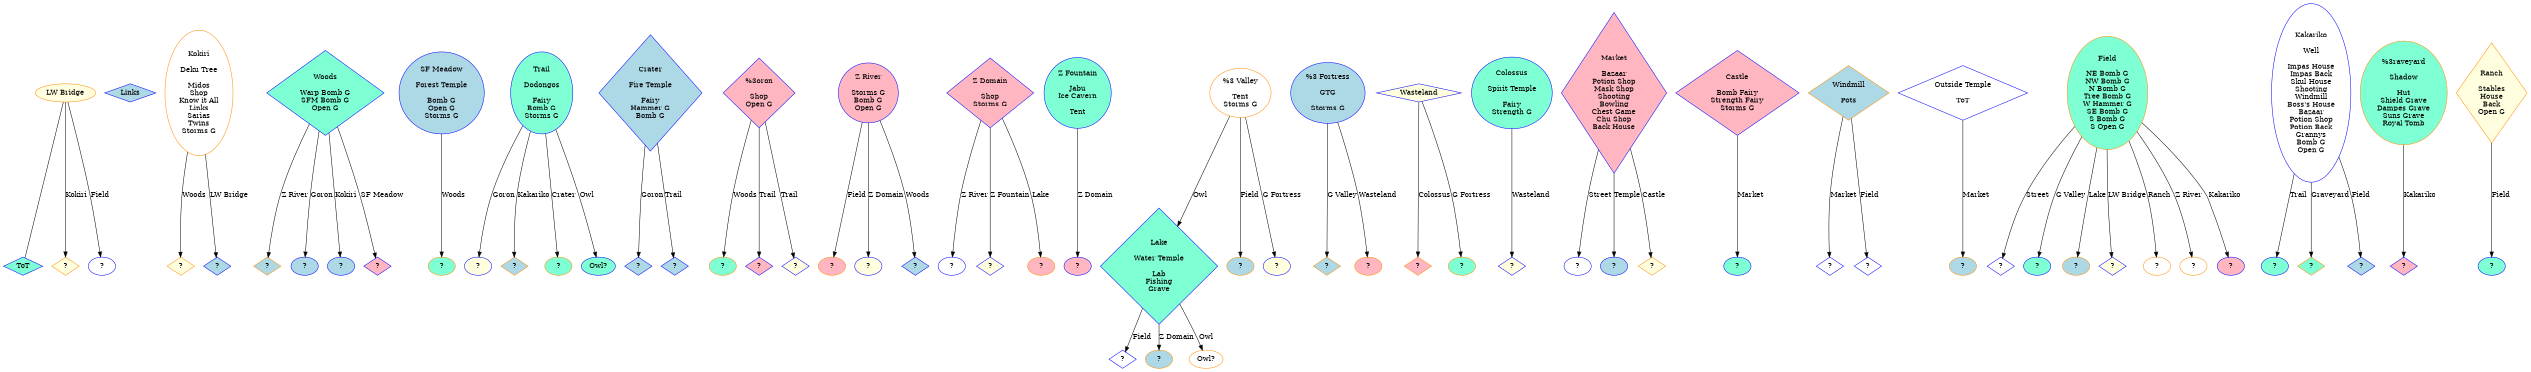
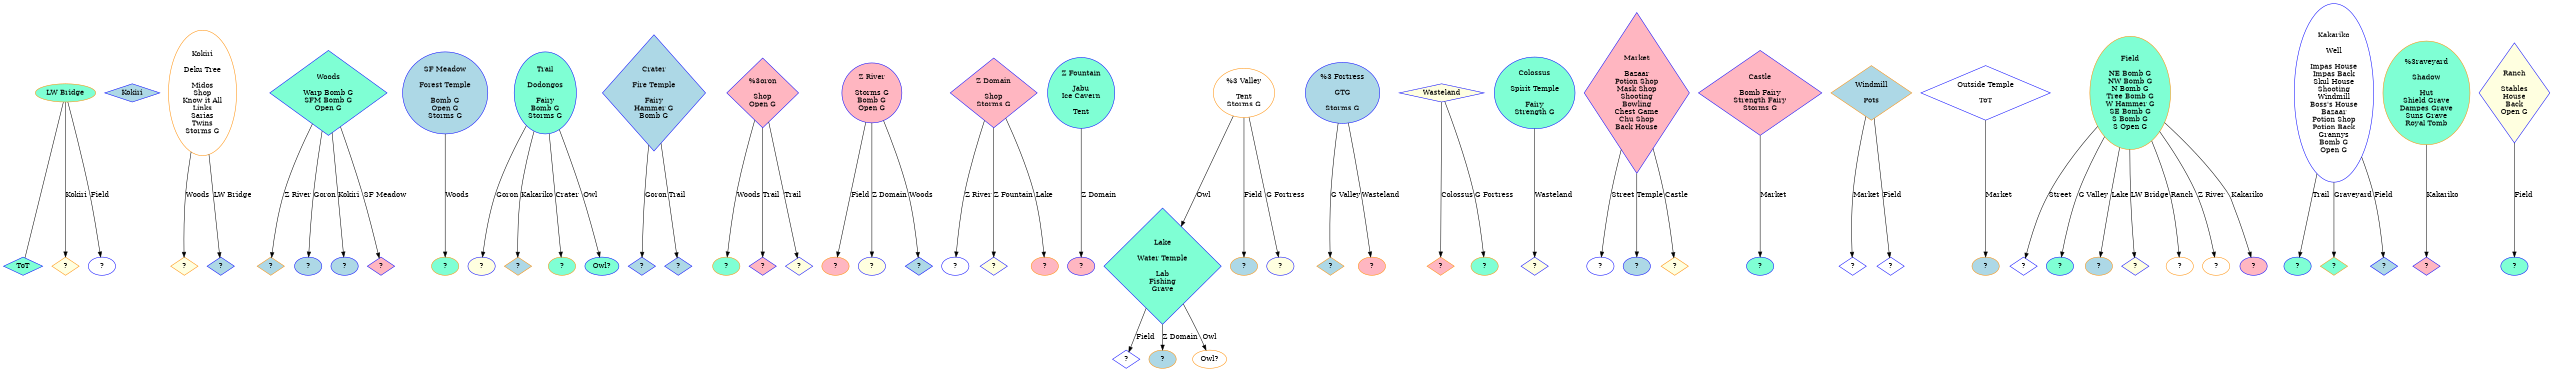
(66, 93) -> (66, 93)
(130, 93) -> (132, 93)
(2492, 93) -> (2514, 93)
